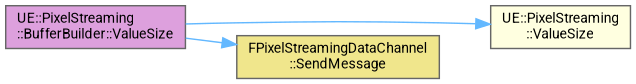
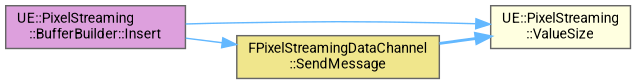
(96, 27) -> (96, 27)
none -> (458, 41)
